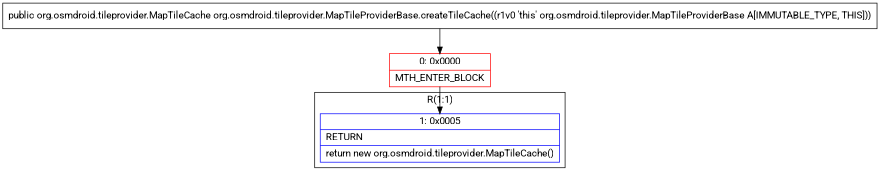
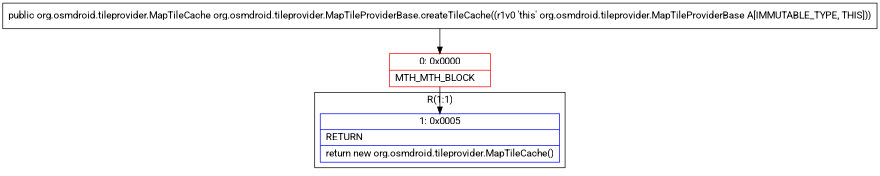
(440, 78) -> (435, 78)
